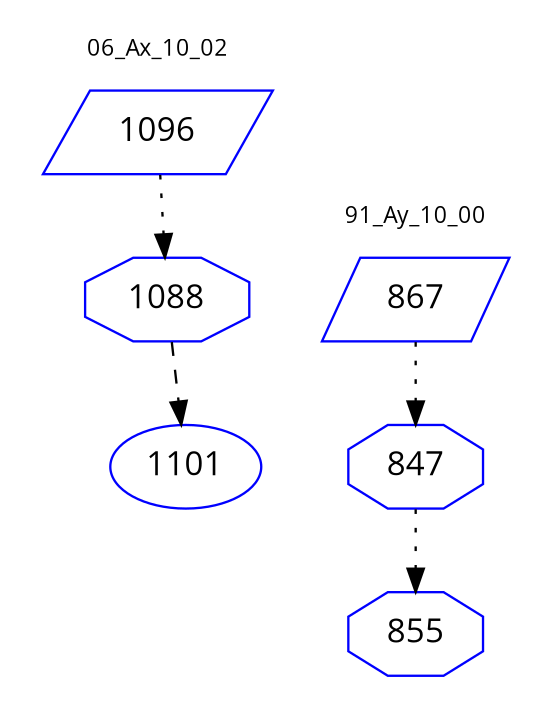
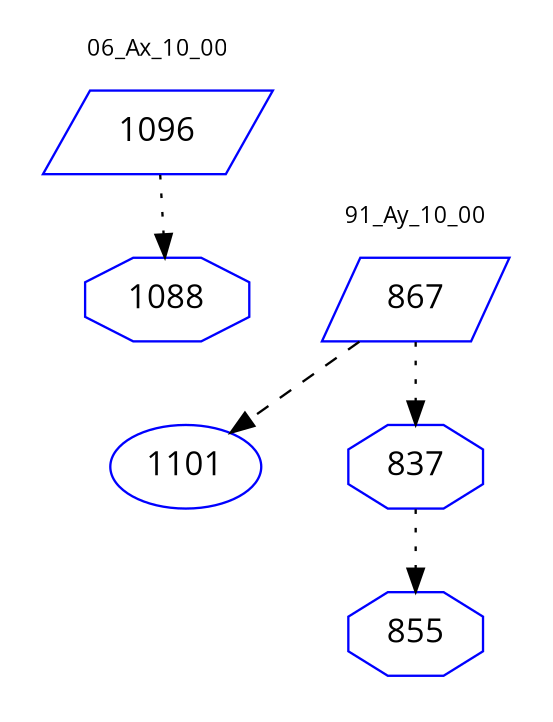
(158, 50) -> (158, 50)
(175, 372) -> (321, 369)
(416, 467) -> (416, 467)
